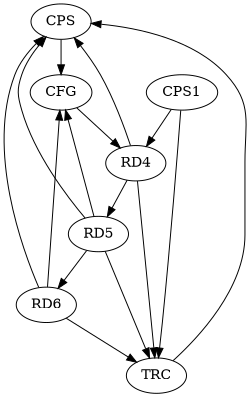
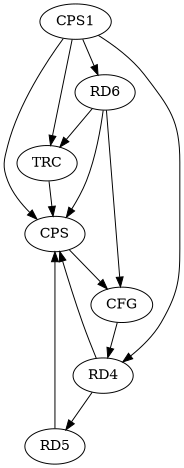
none -> (15, 124)
(81, 168) -> none
(146, 264) -> none
(75, 266) -> (88, 53)
(125, 300) -> none
